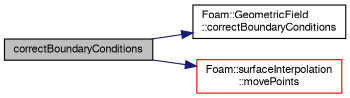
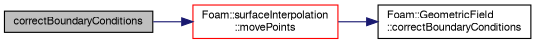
(167, 37) -> (352, 22)
